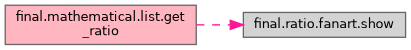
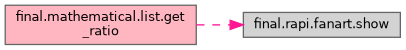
(324, 25) -> (322, 25)
